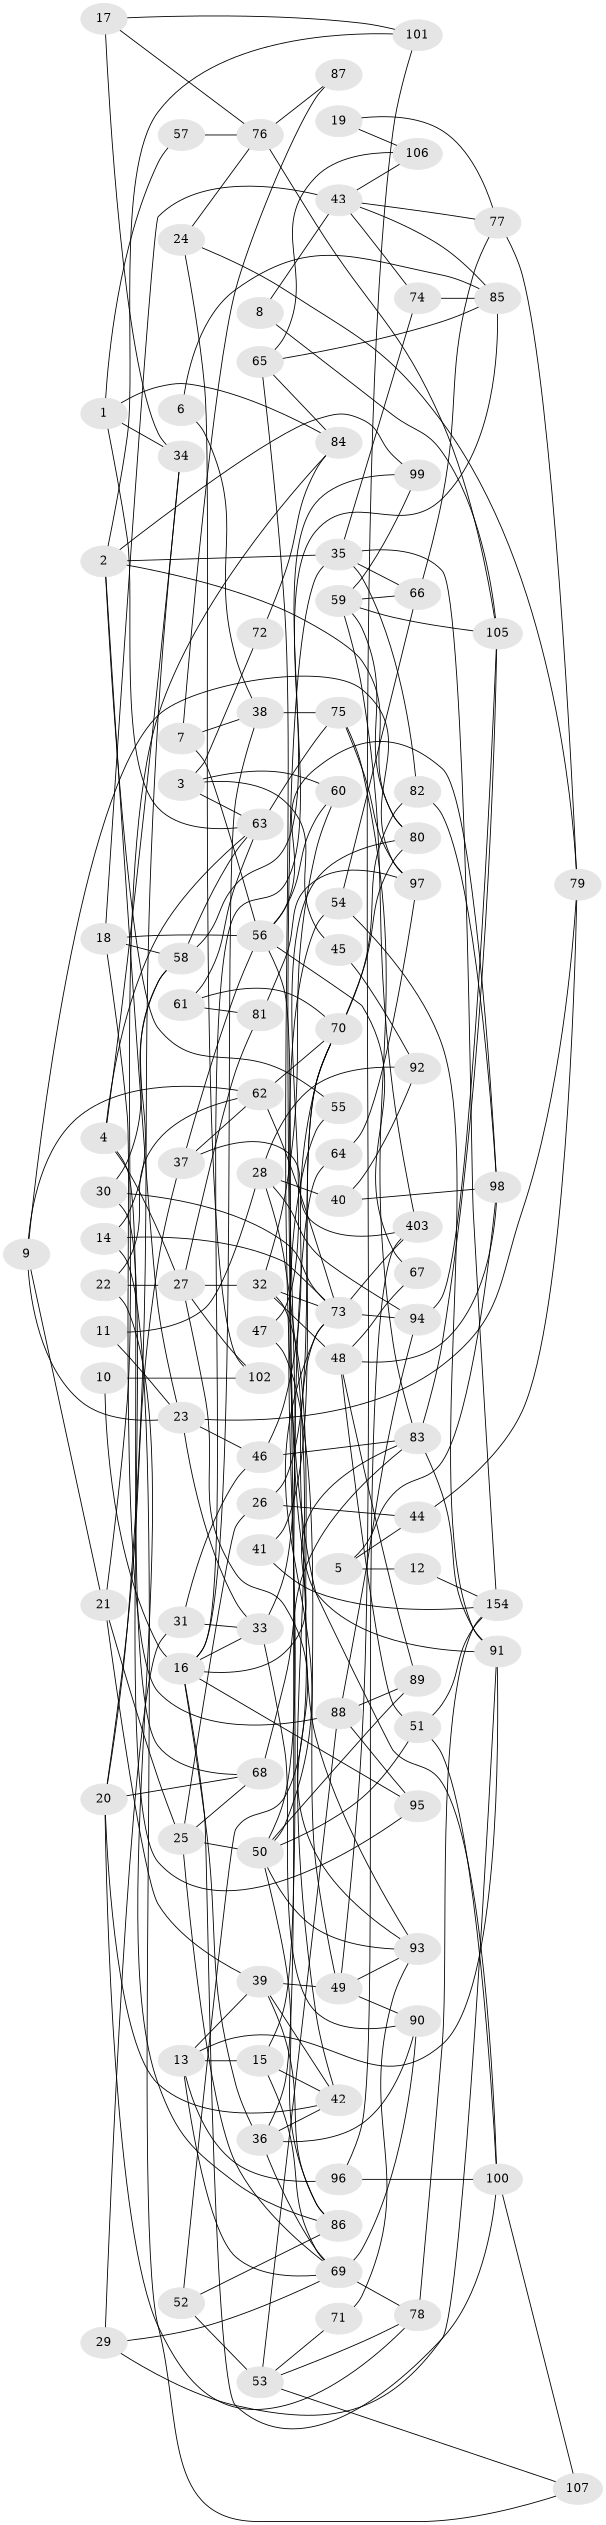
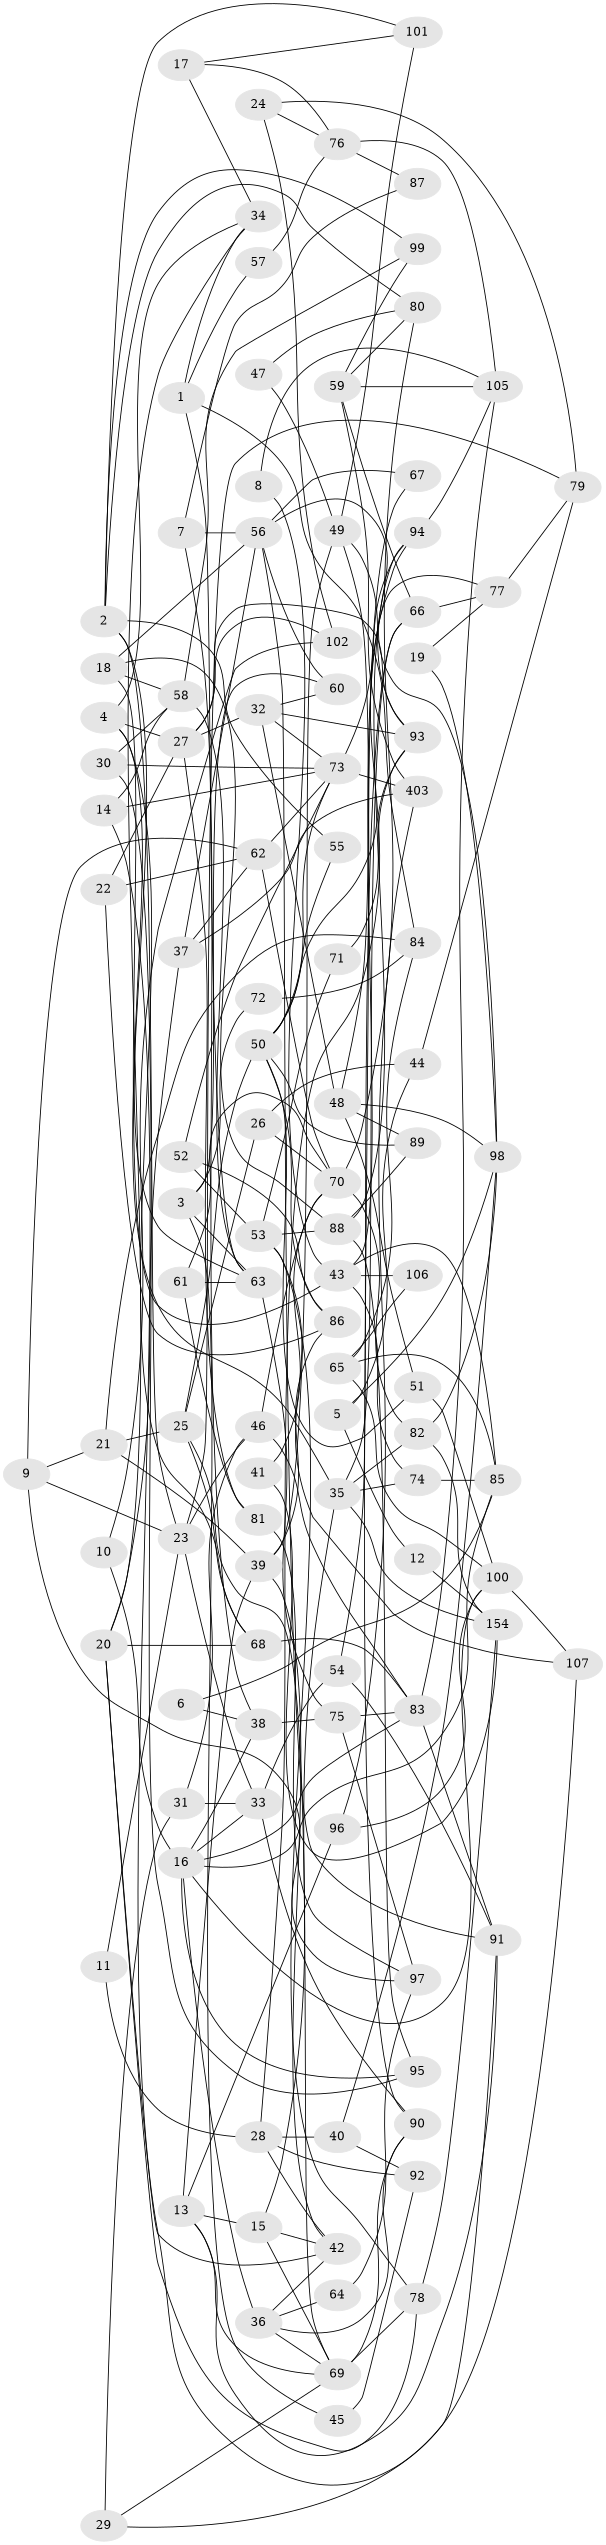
(378, 137) -> (481, 903)
(452, 1685) -> (458, 1529)
